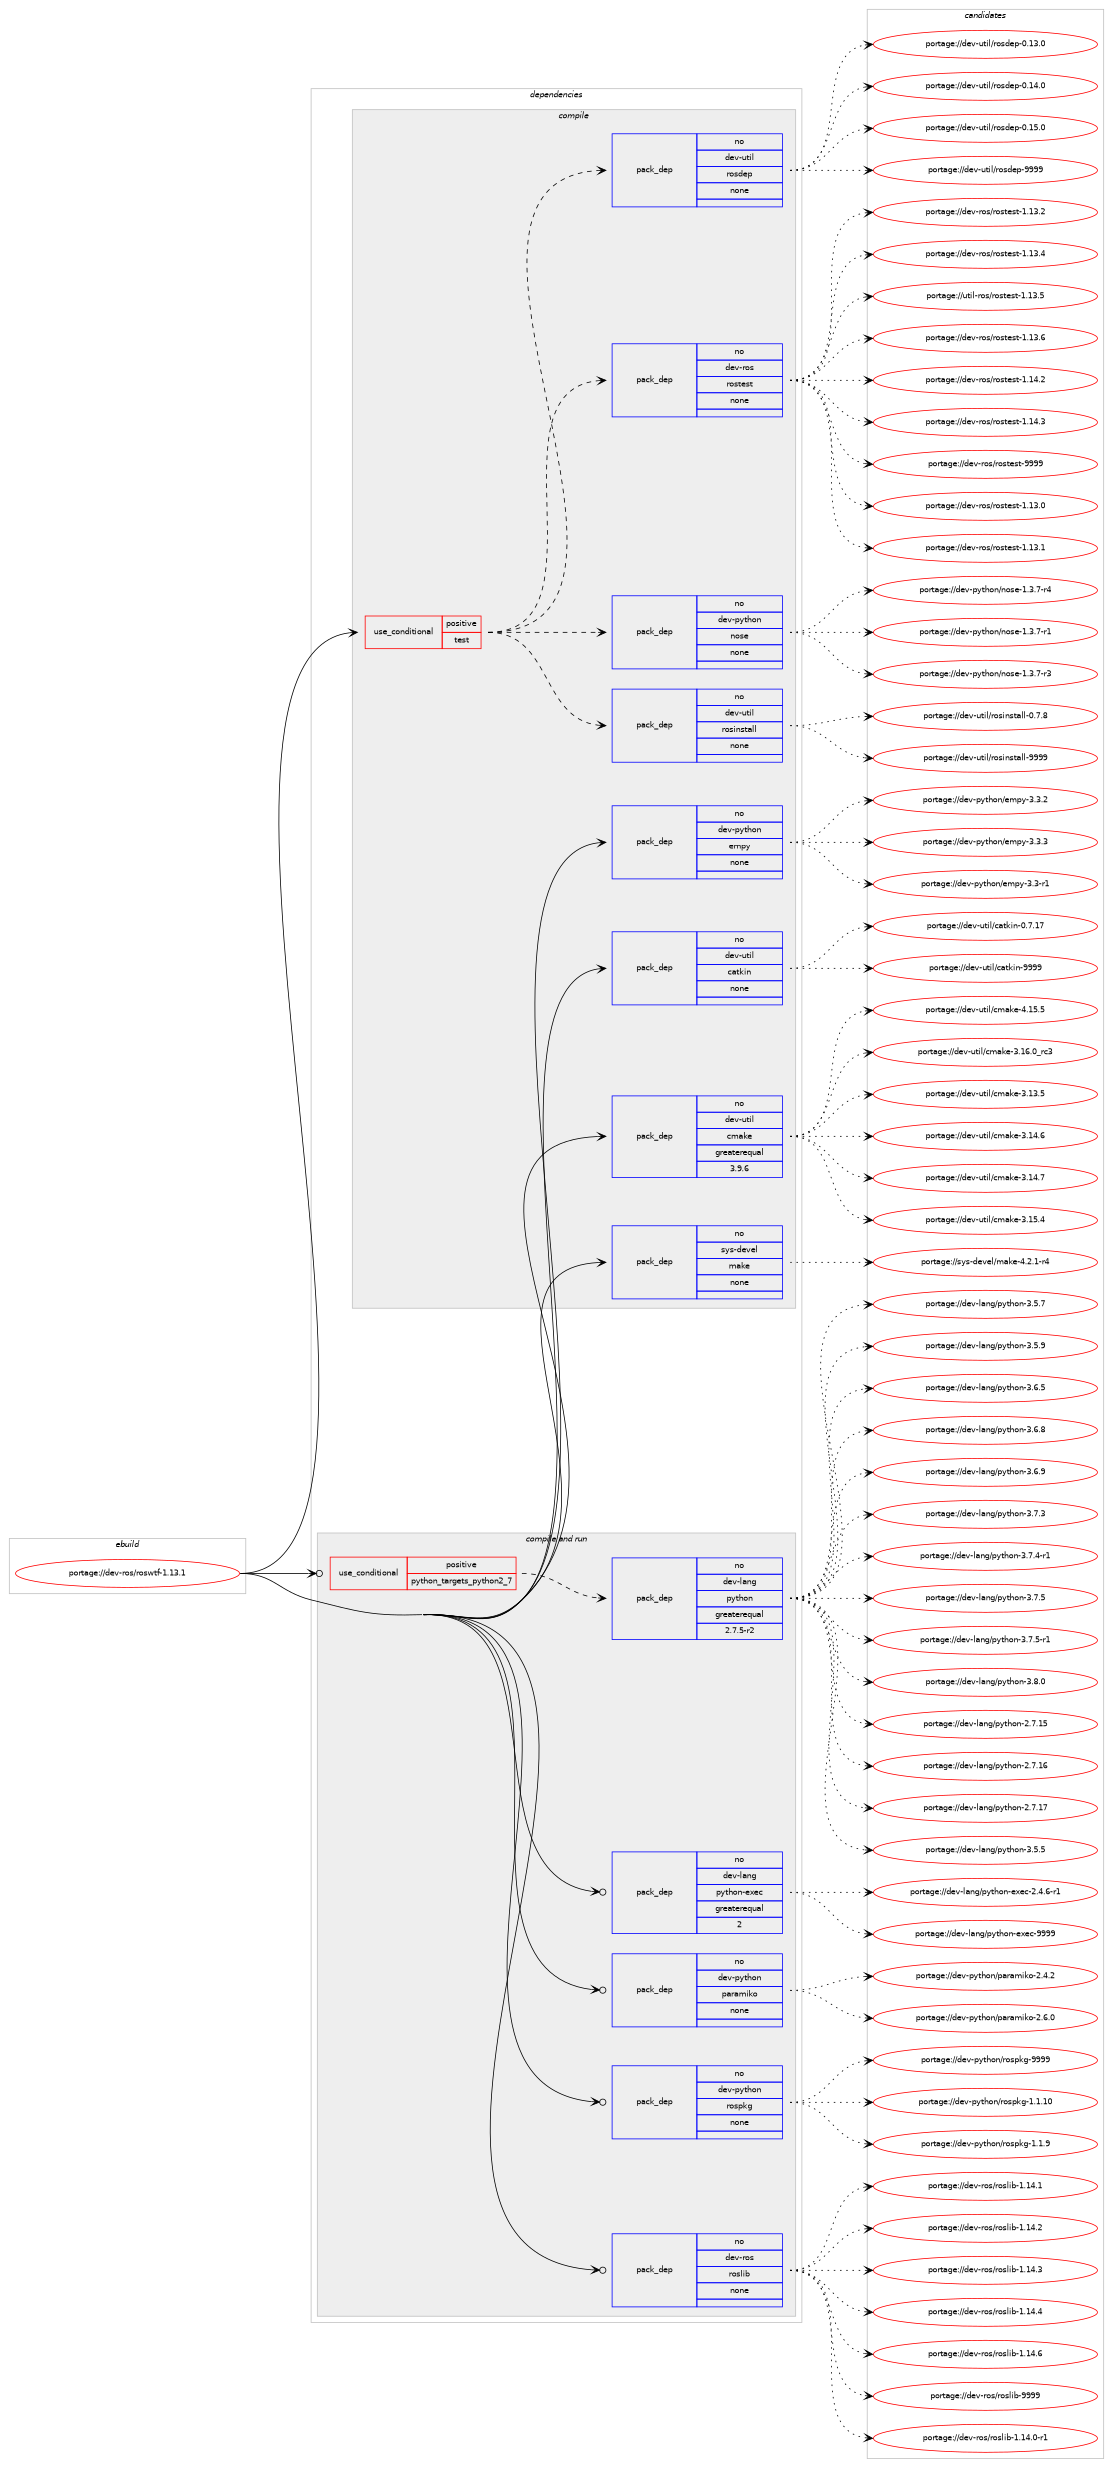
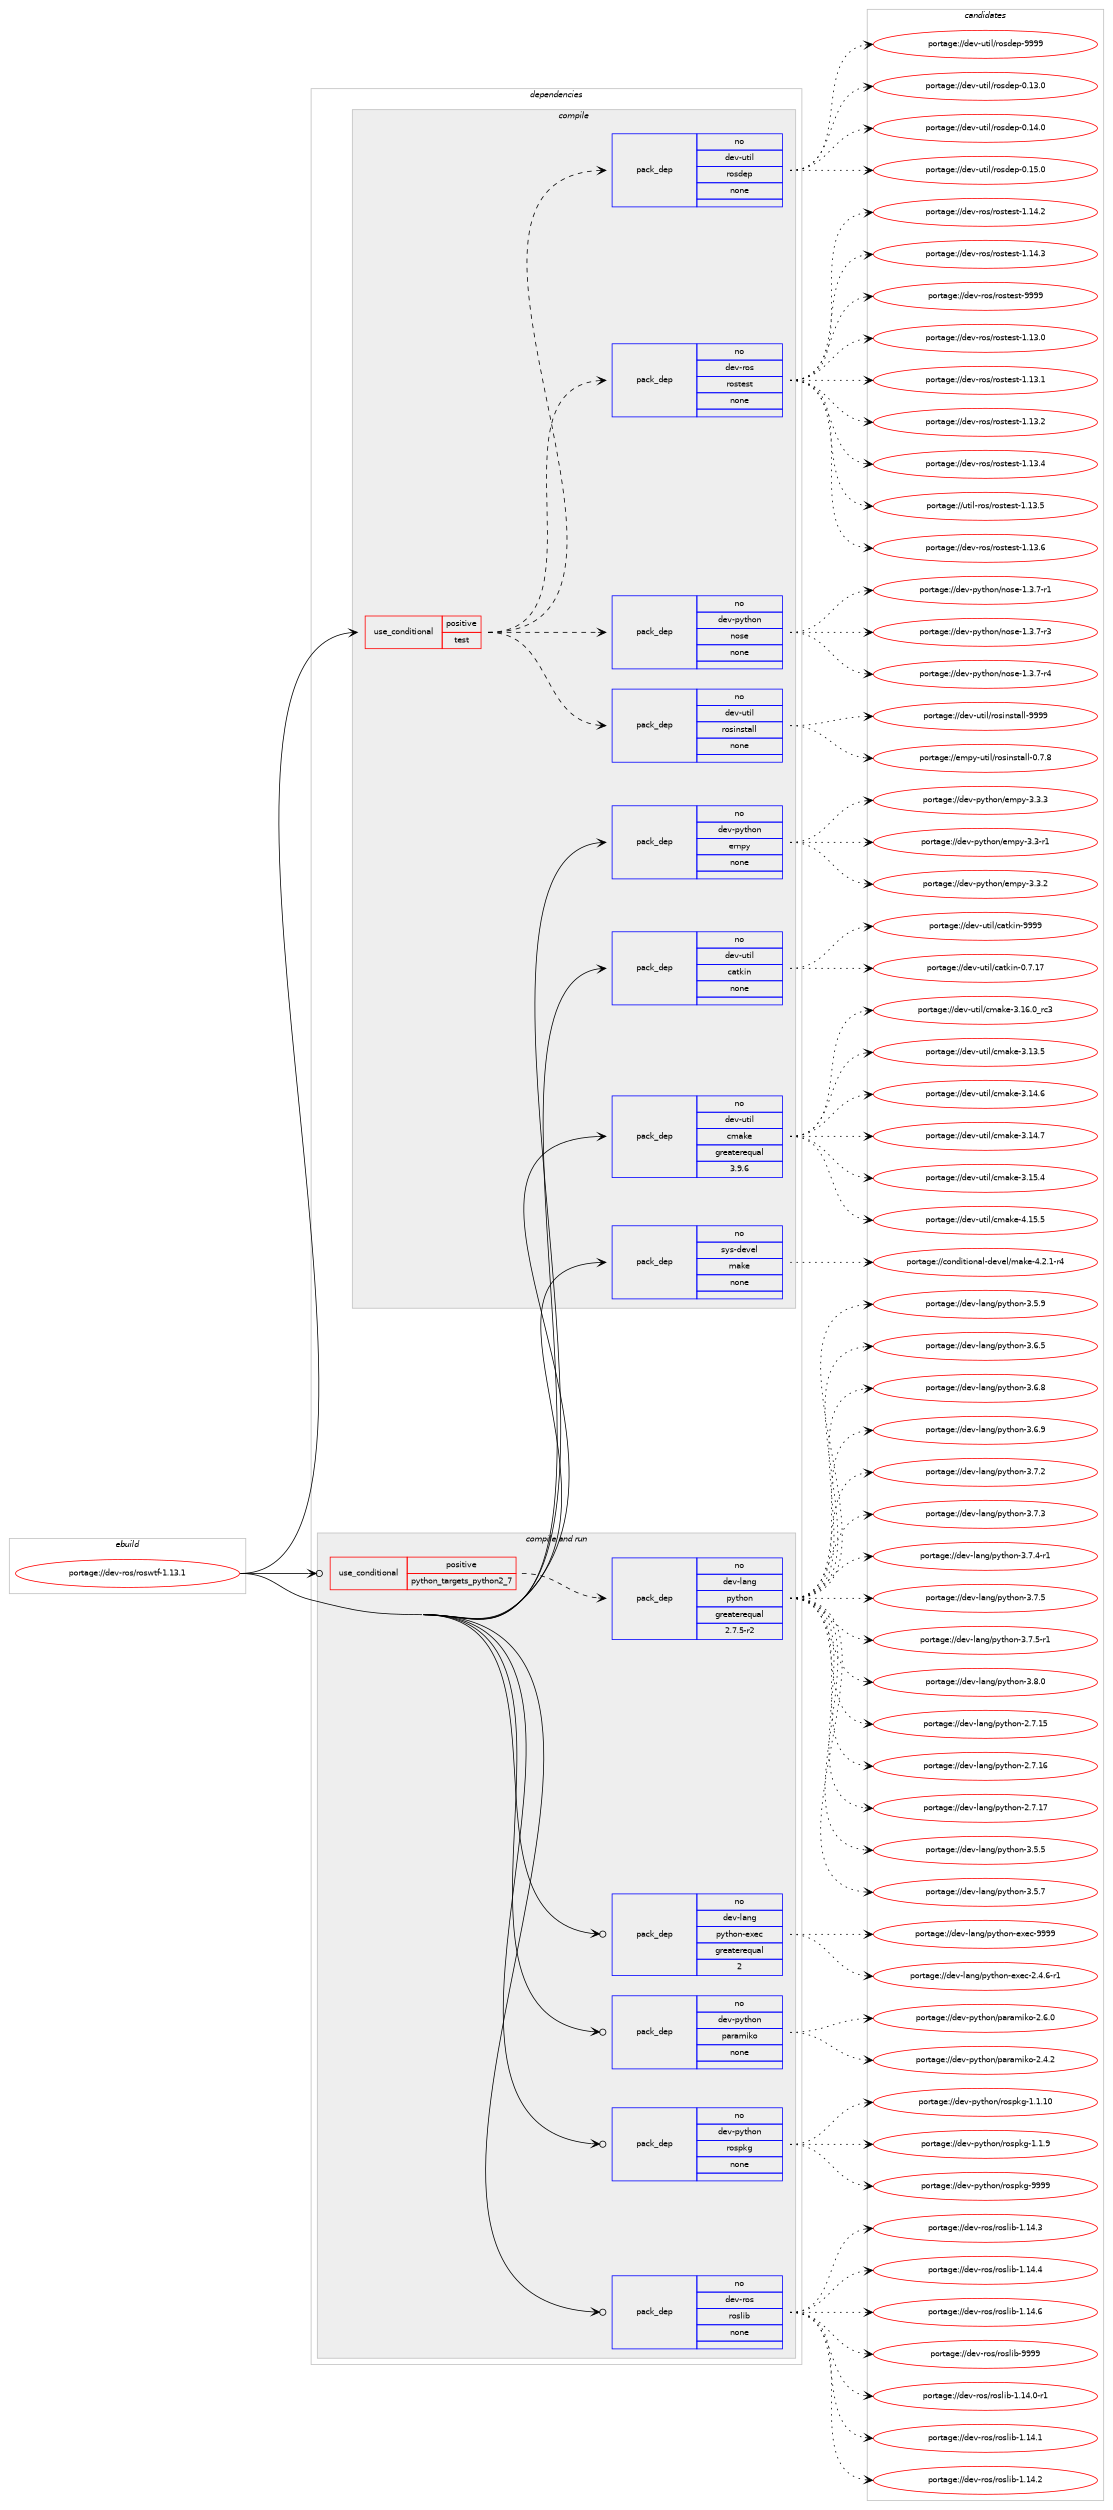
(985, 716) -> (985, 758)
(985, 1262) -> (985, 1262)
none -> (985, 1472)
